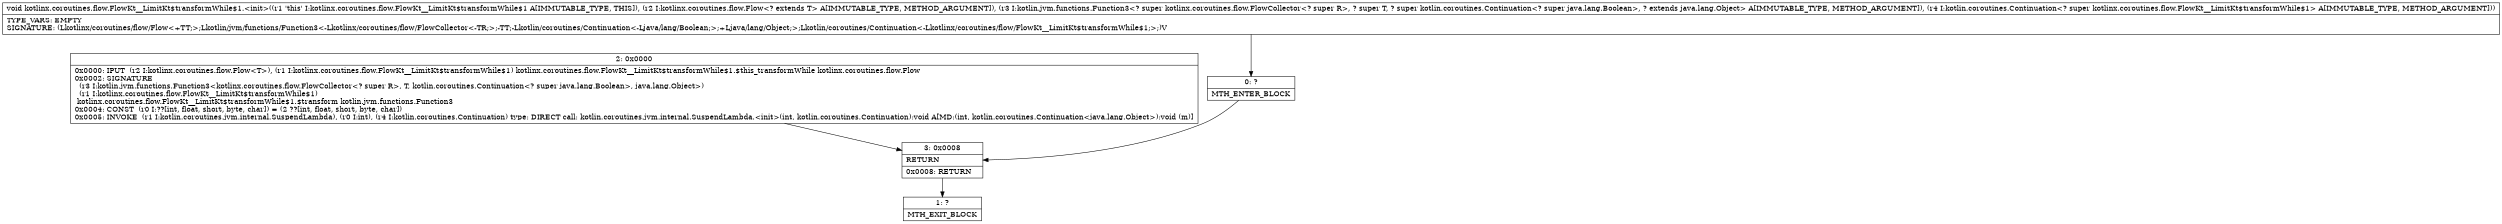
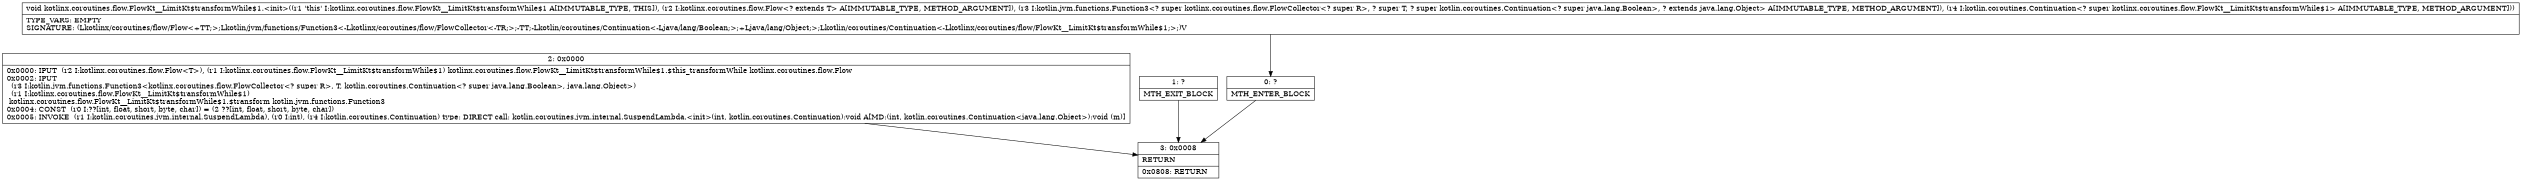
(116, 79) -> (34, 79)
(942, 172) -> (1178, 172)
(942, 185) -> (1178, 119)
